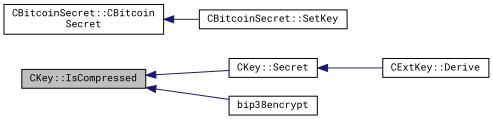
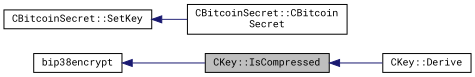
(186, 19) -> (175, 19)
(273, 68) -> (427, 63)
(436, 68) -> none
(192, 94) -> (169, 63)
